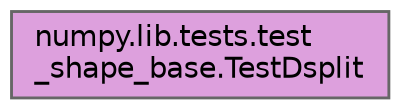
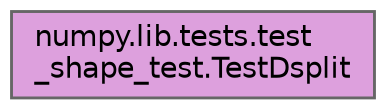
(200, 55) -> (193, 55)
